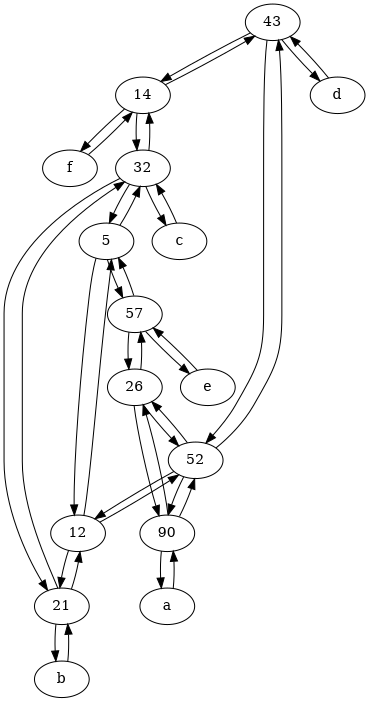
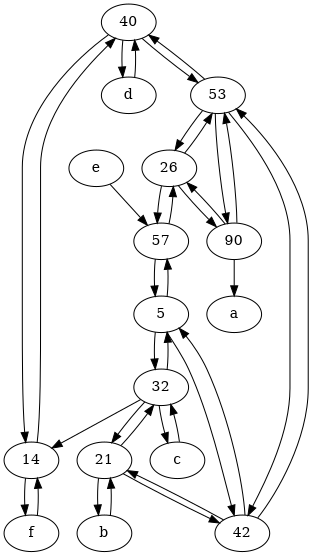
(273, 22) -> (129, 22)
(136, 127) -> none
(163, 349) -> none
(196, 460) -> (218, 95)
(78, 533) -> (242, 533)
(174, 575) -> none
